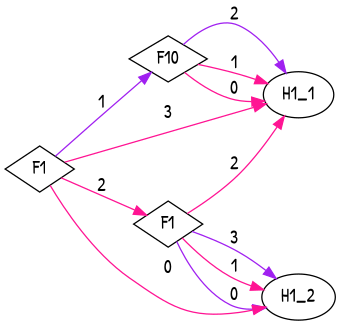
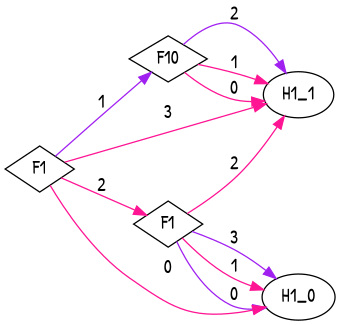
(299, 297) -> (299, 297)
